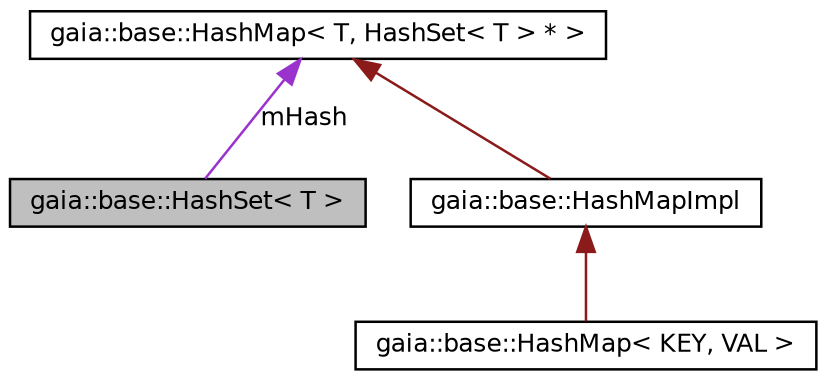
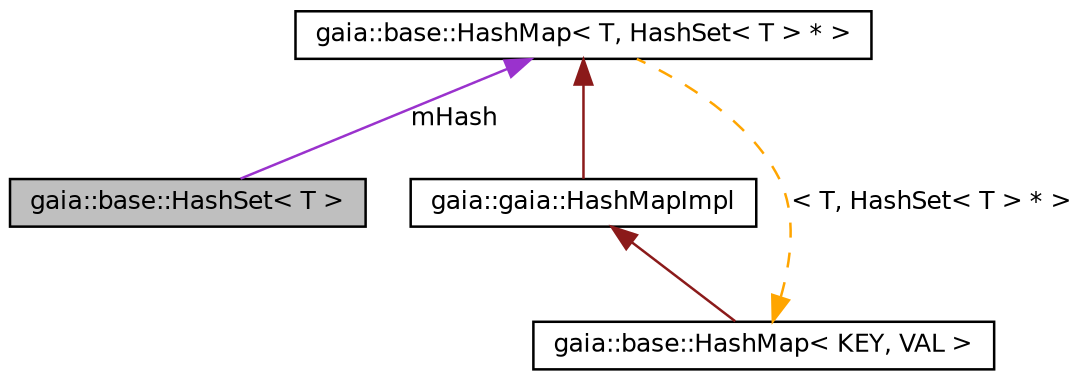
none -> (760, 150)
(586, 203) -> (583, 203)
